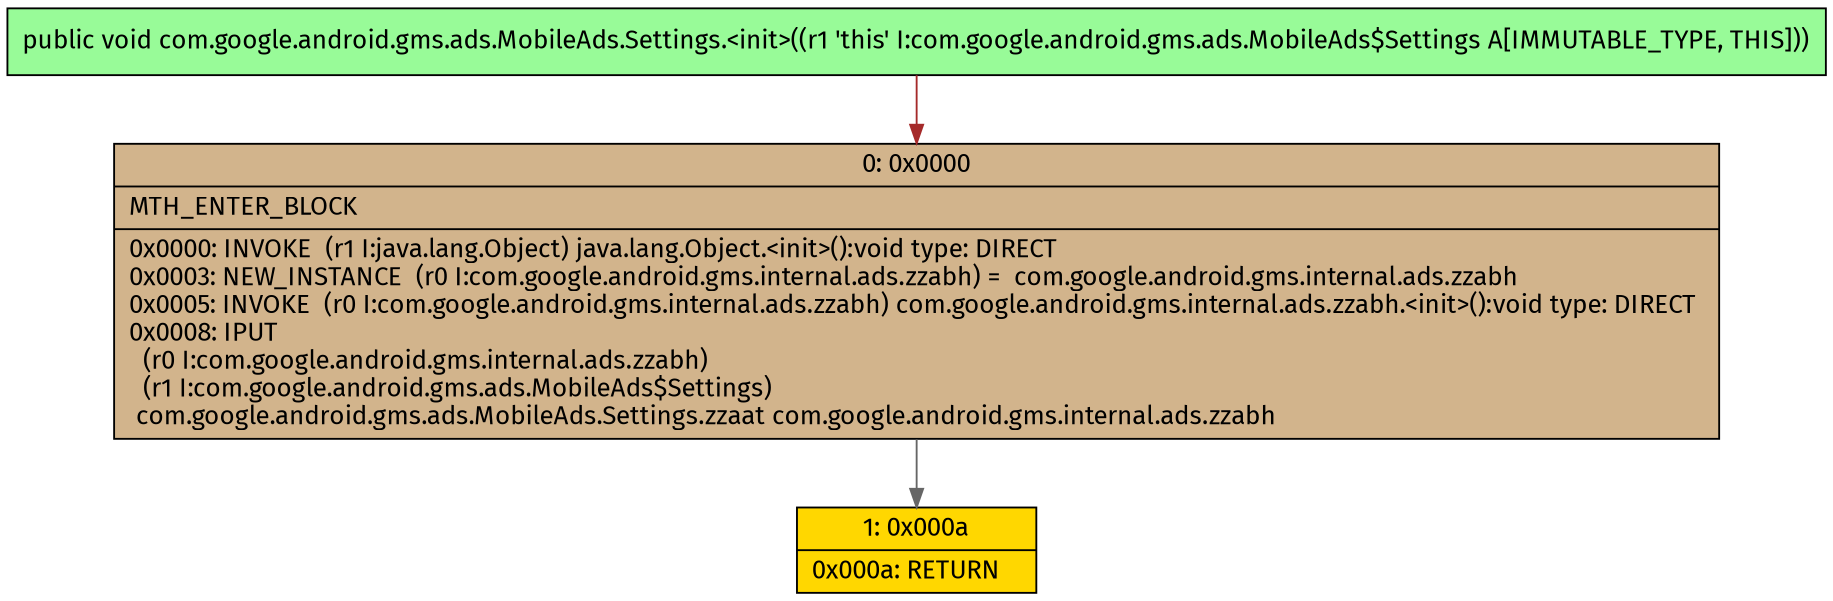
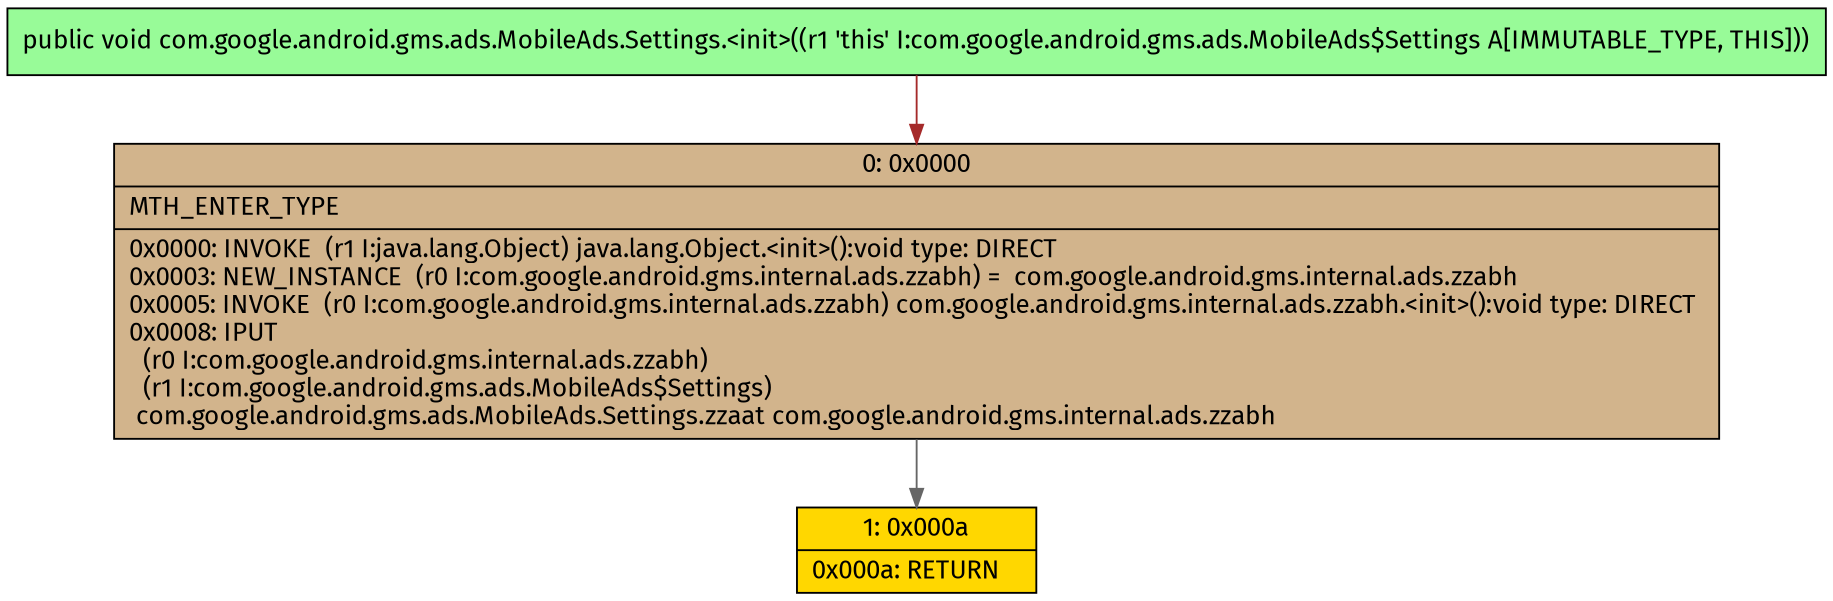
(244, 207) -> (235, 207)
